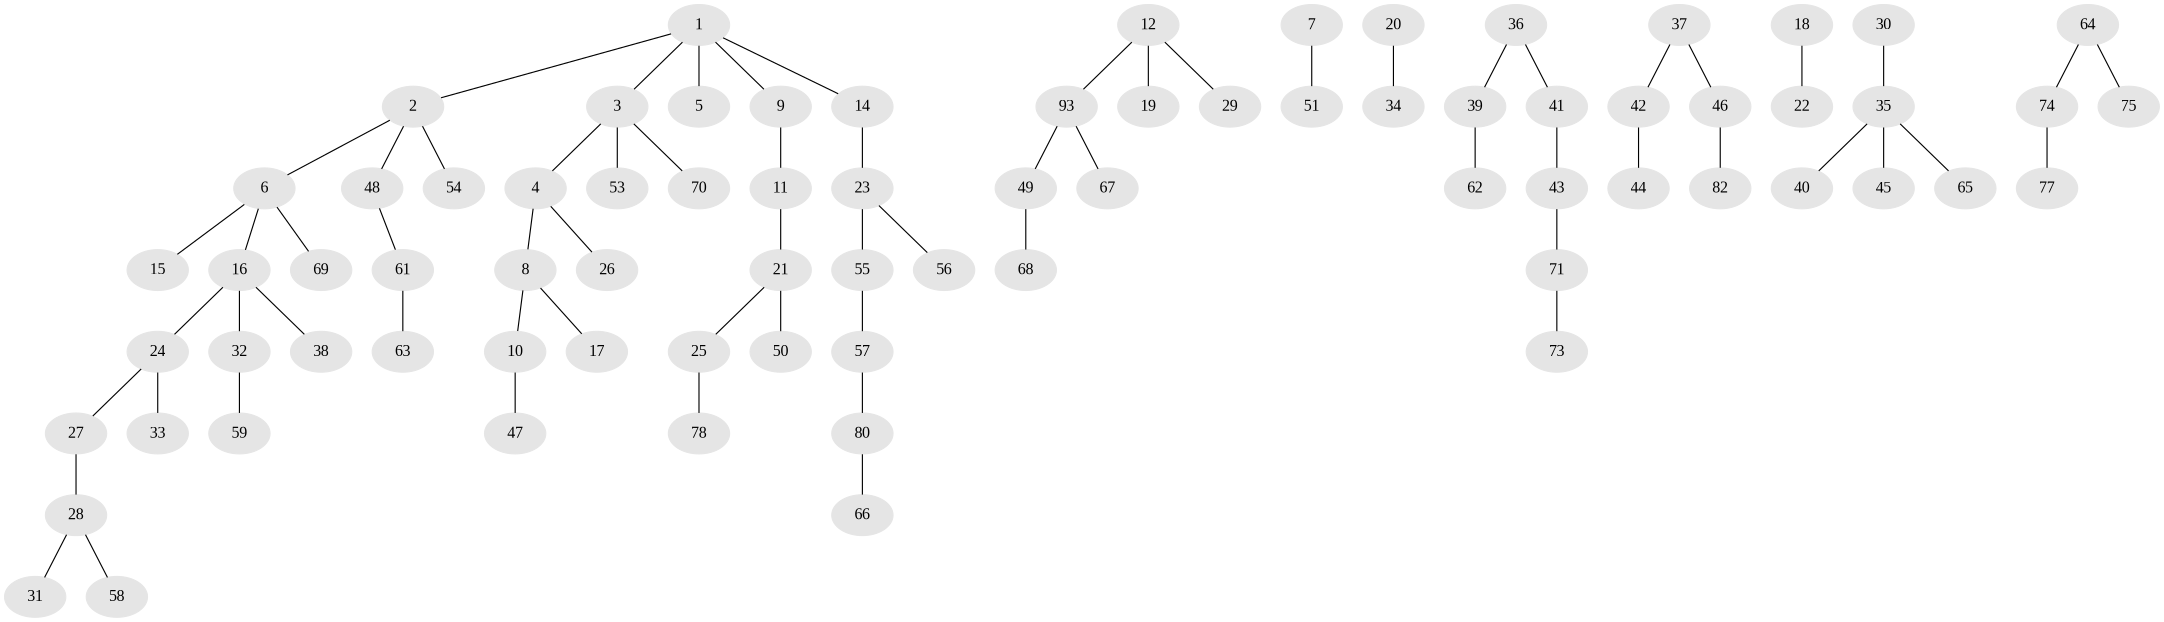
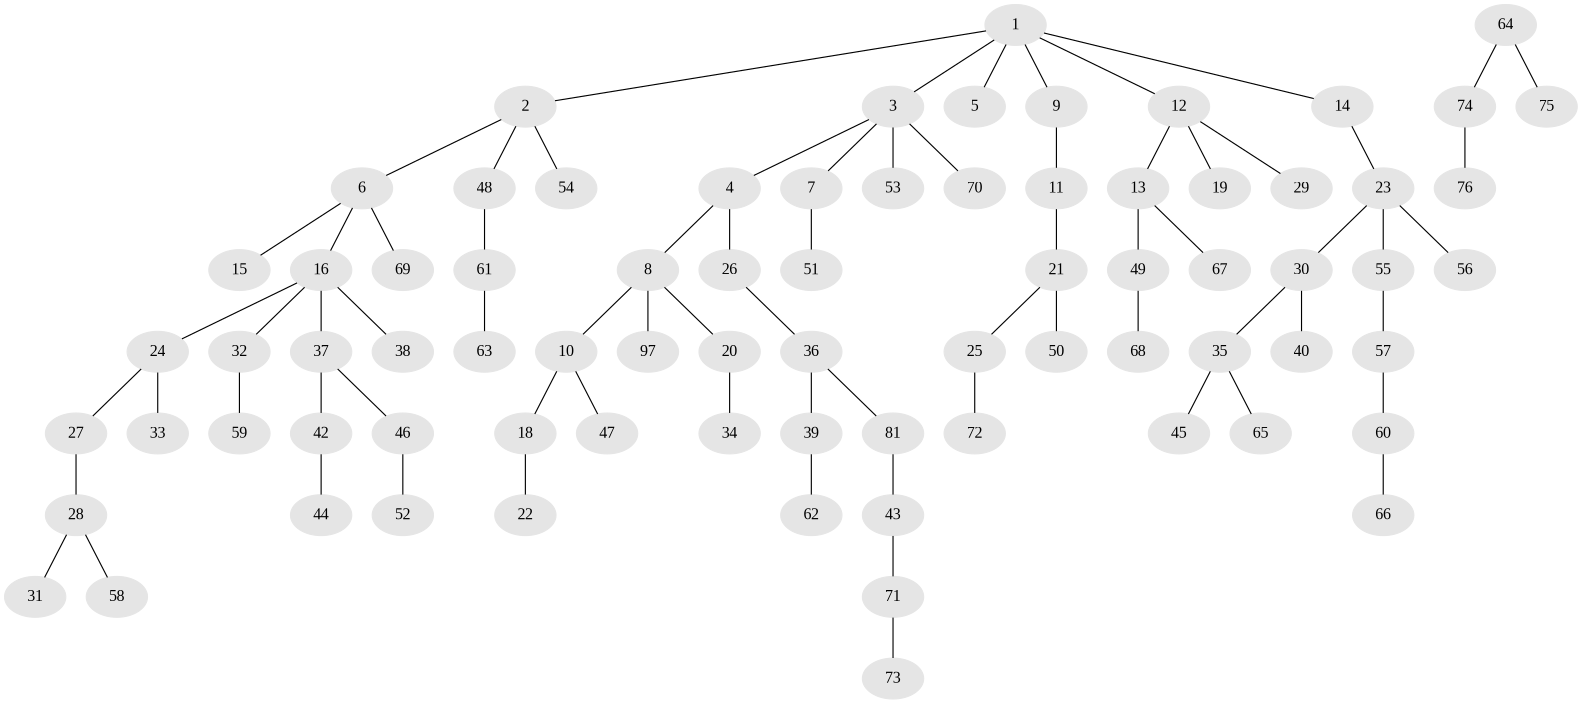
none -> (1097, 66)
(1067, 107) -> (1138, 188)
(1557, 107) -> (893, 433)
none -> (852, 147)
(1843, 147) -> (1302, 311)
(1720, 188) -> (403, 515)
(2047, 188) -> (1465, 188)
none -> (1342, 229)
none -> (321, 311)
none -> (689, 311)
none -> (770, 311)
(597, 352) -> (648, 352)
none -> (546, 393)
(699, 433) -> (975, 433)
(862, 433) -> (1383, 433)
